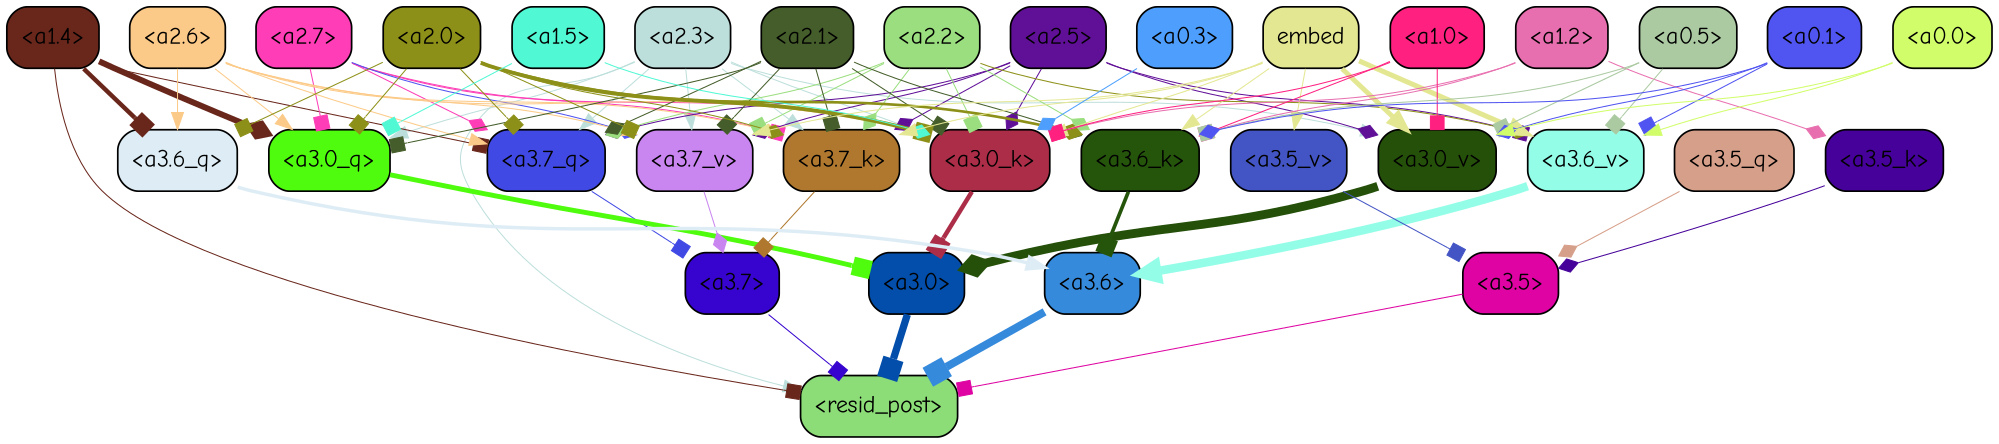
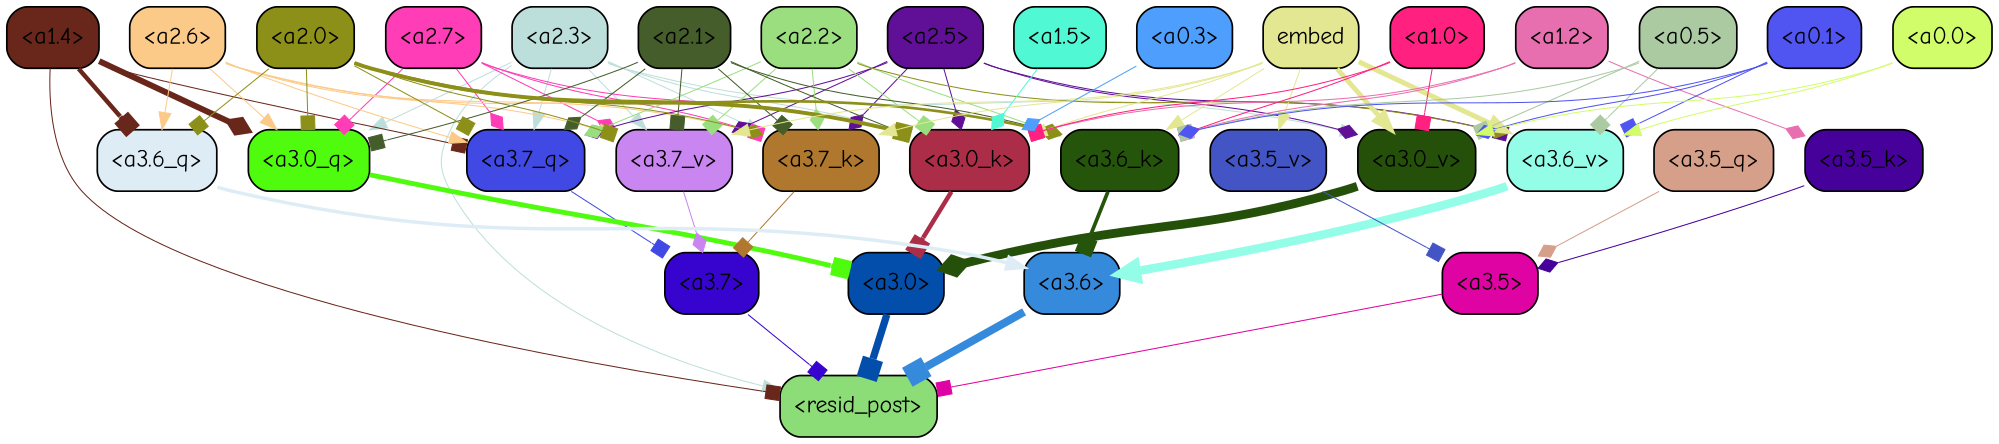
(484, 78) -> none
(483, 98) -> (540, 92)
